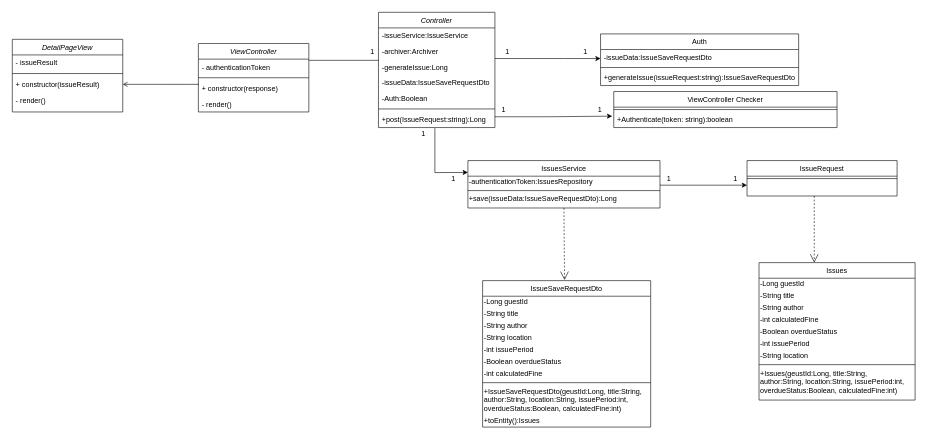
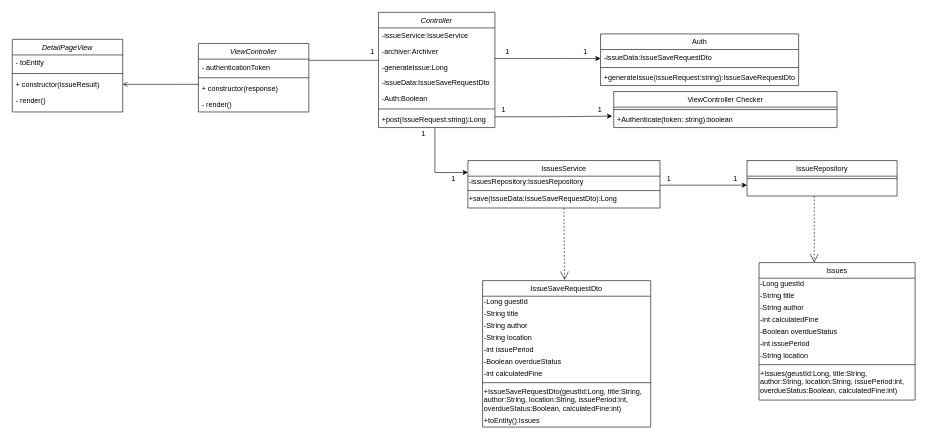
(39, 63) -> (34, 63)
(821, 169) -> (821, 169)
(540, 182) -> (534, 182)
